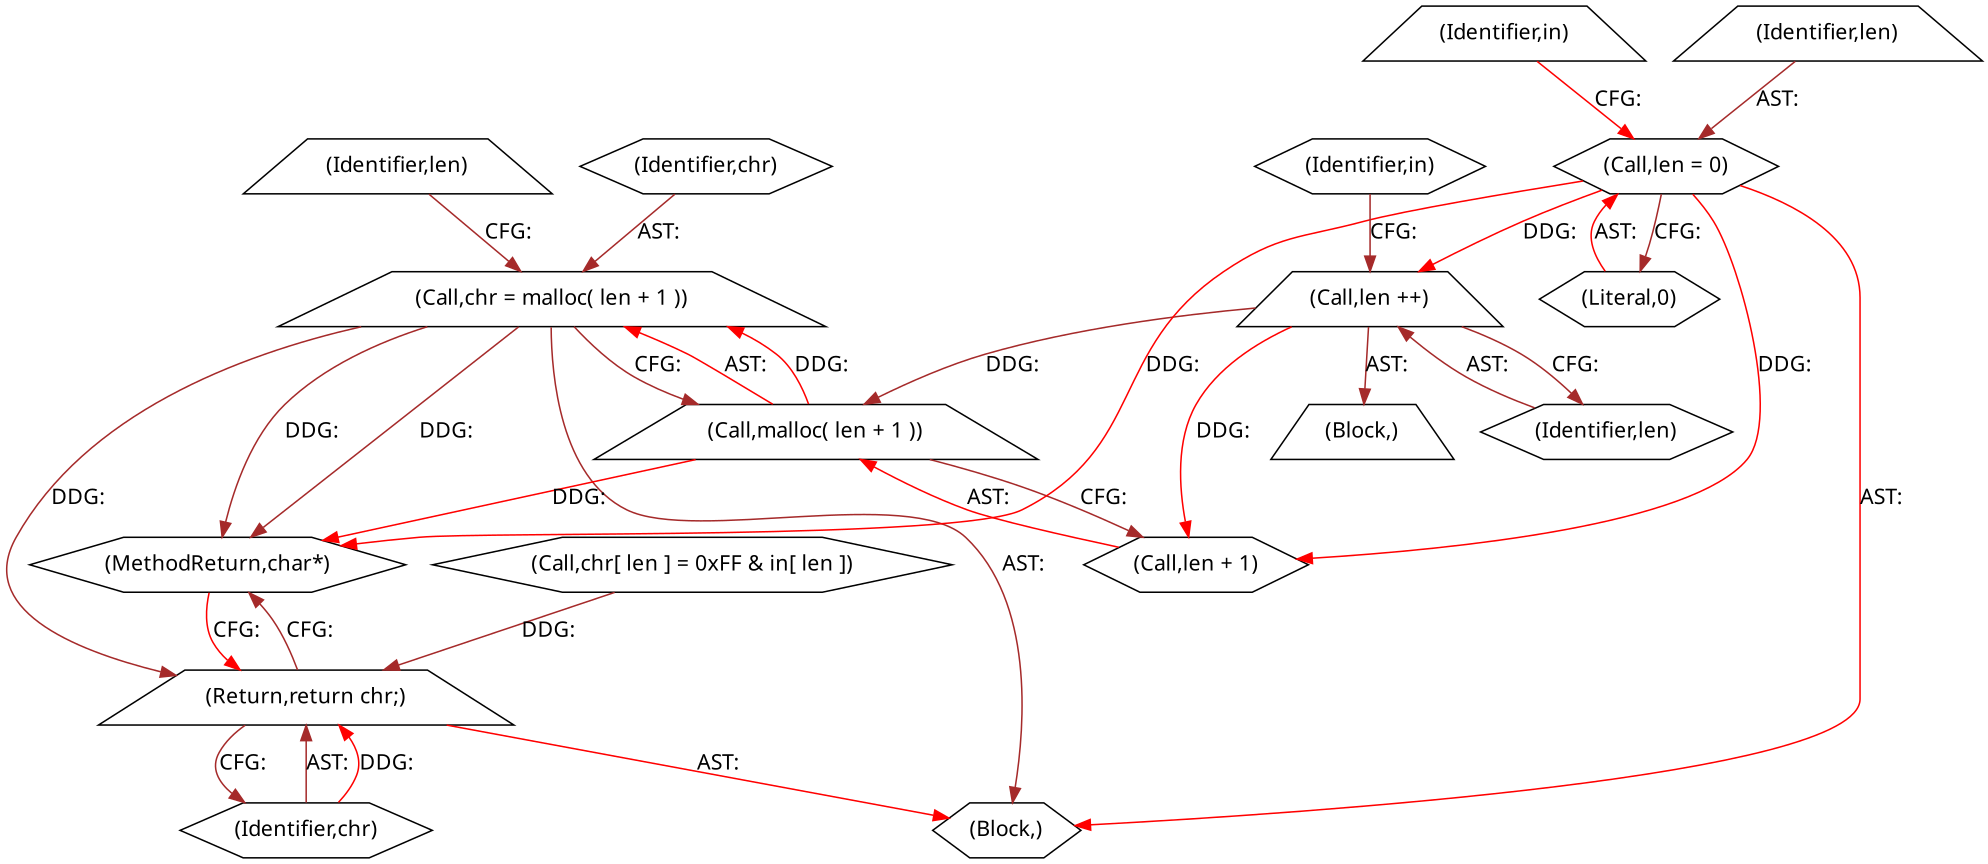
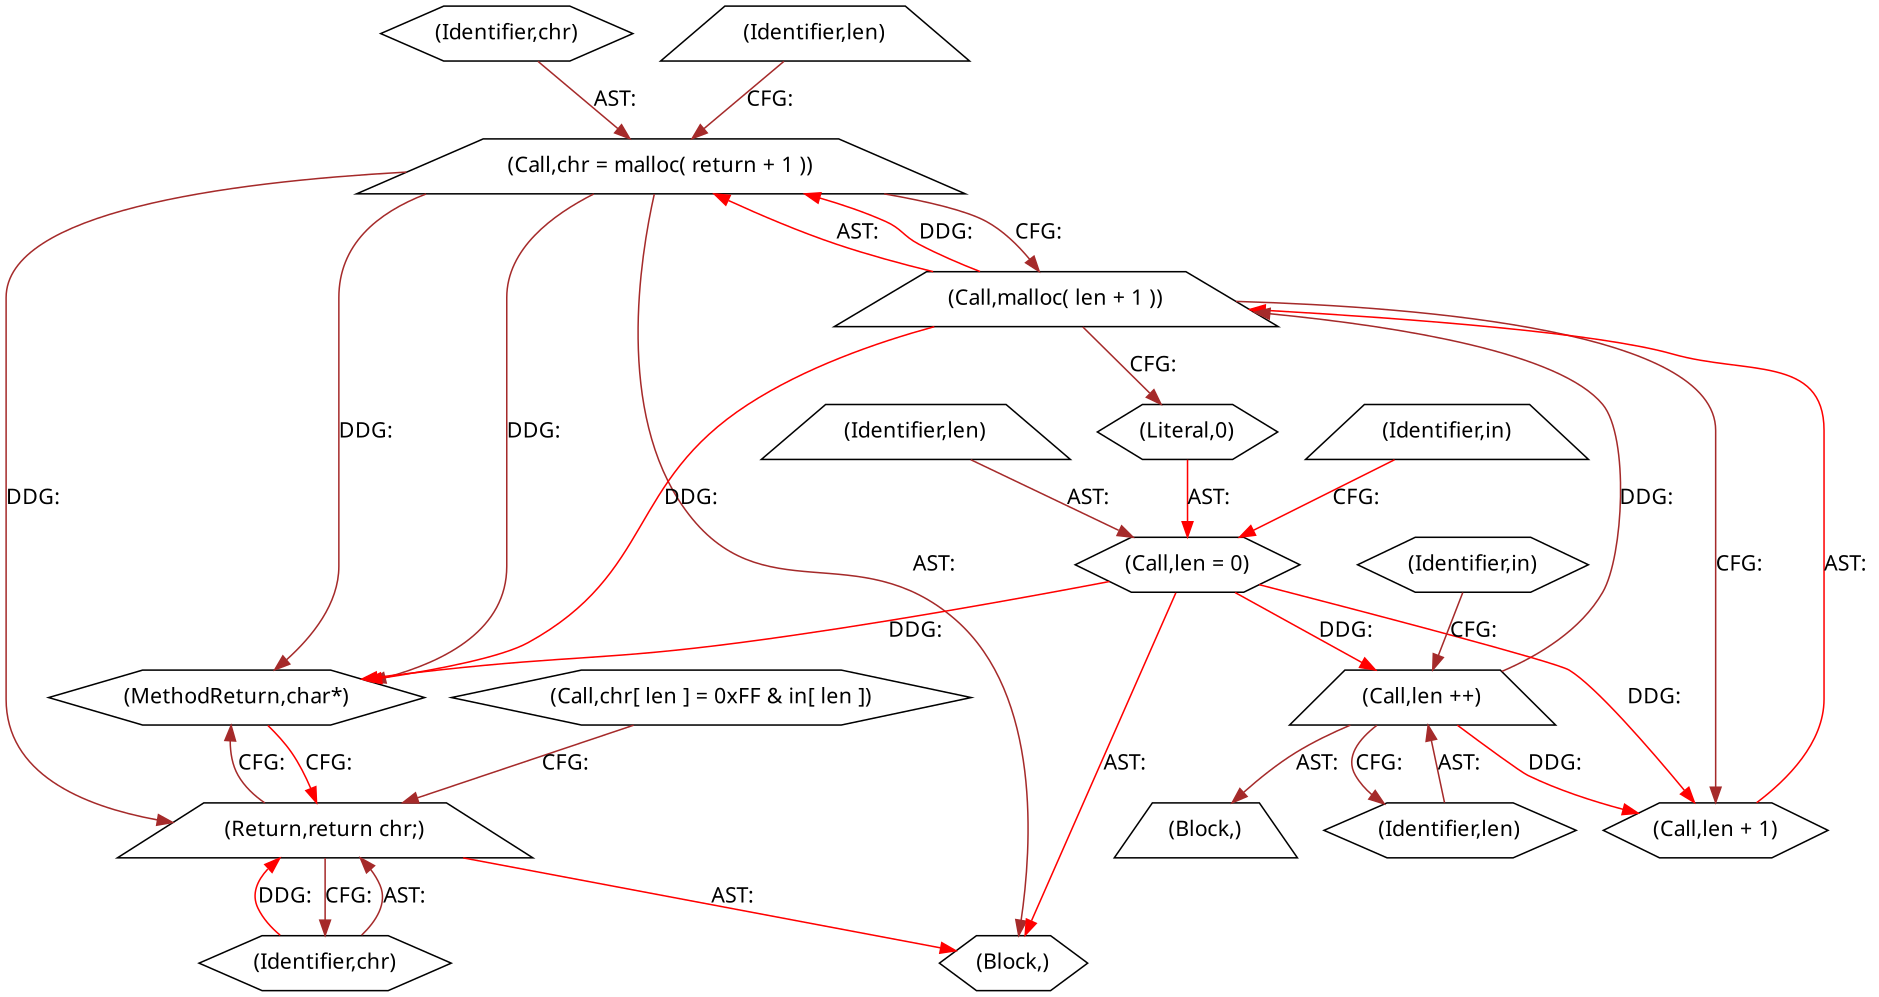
(1654, 226) -> (1116, 360)
(552, 299) -> (661, 166)
(552, 631) -> (569, 764)
